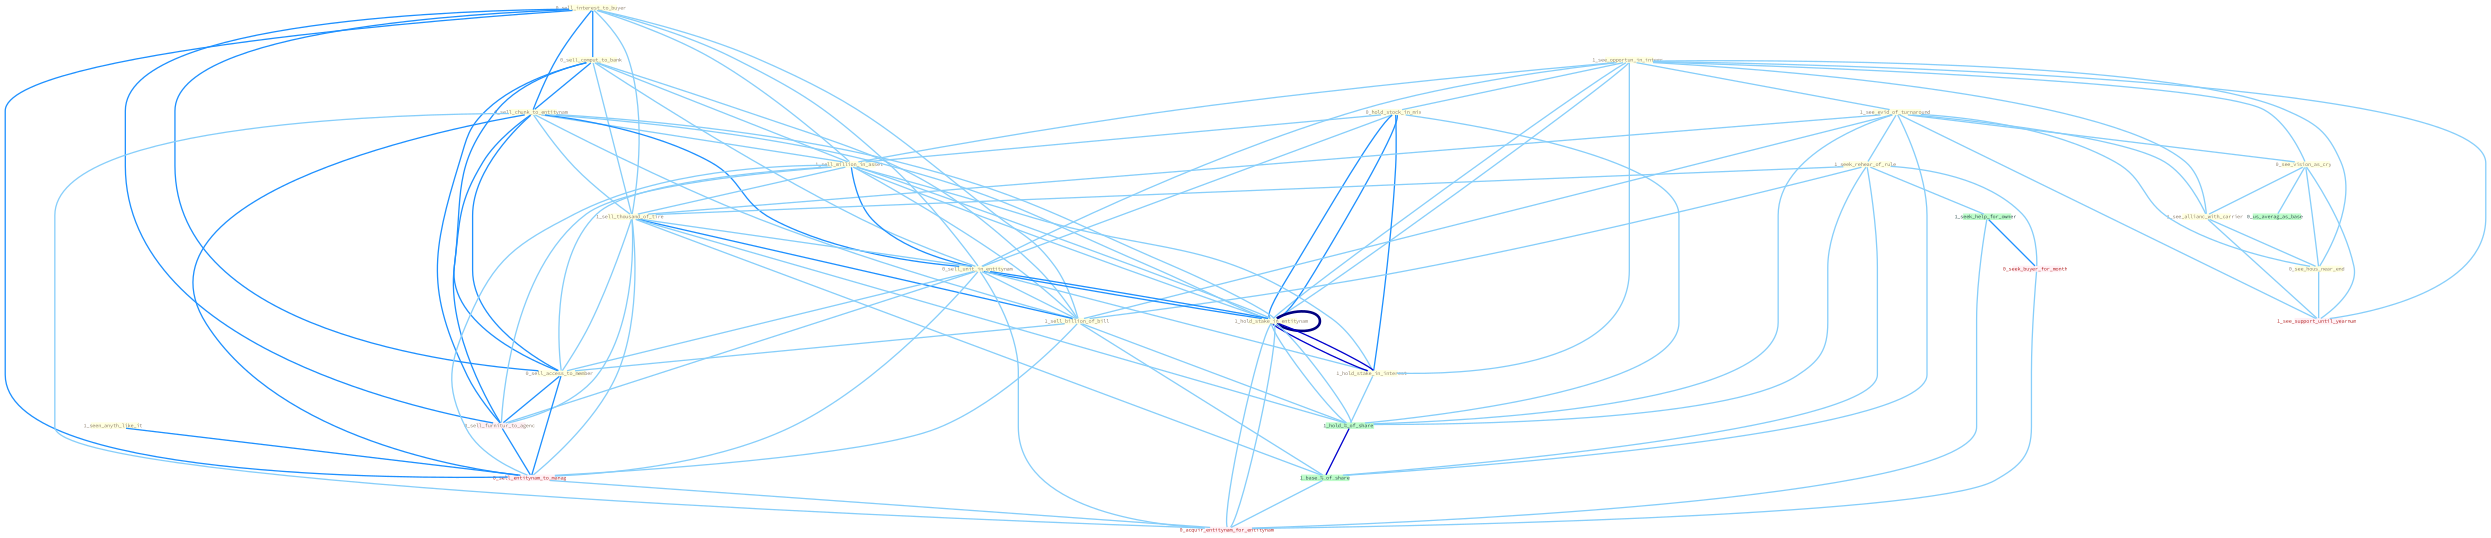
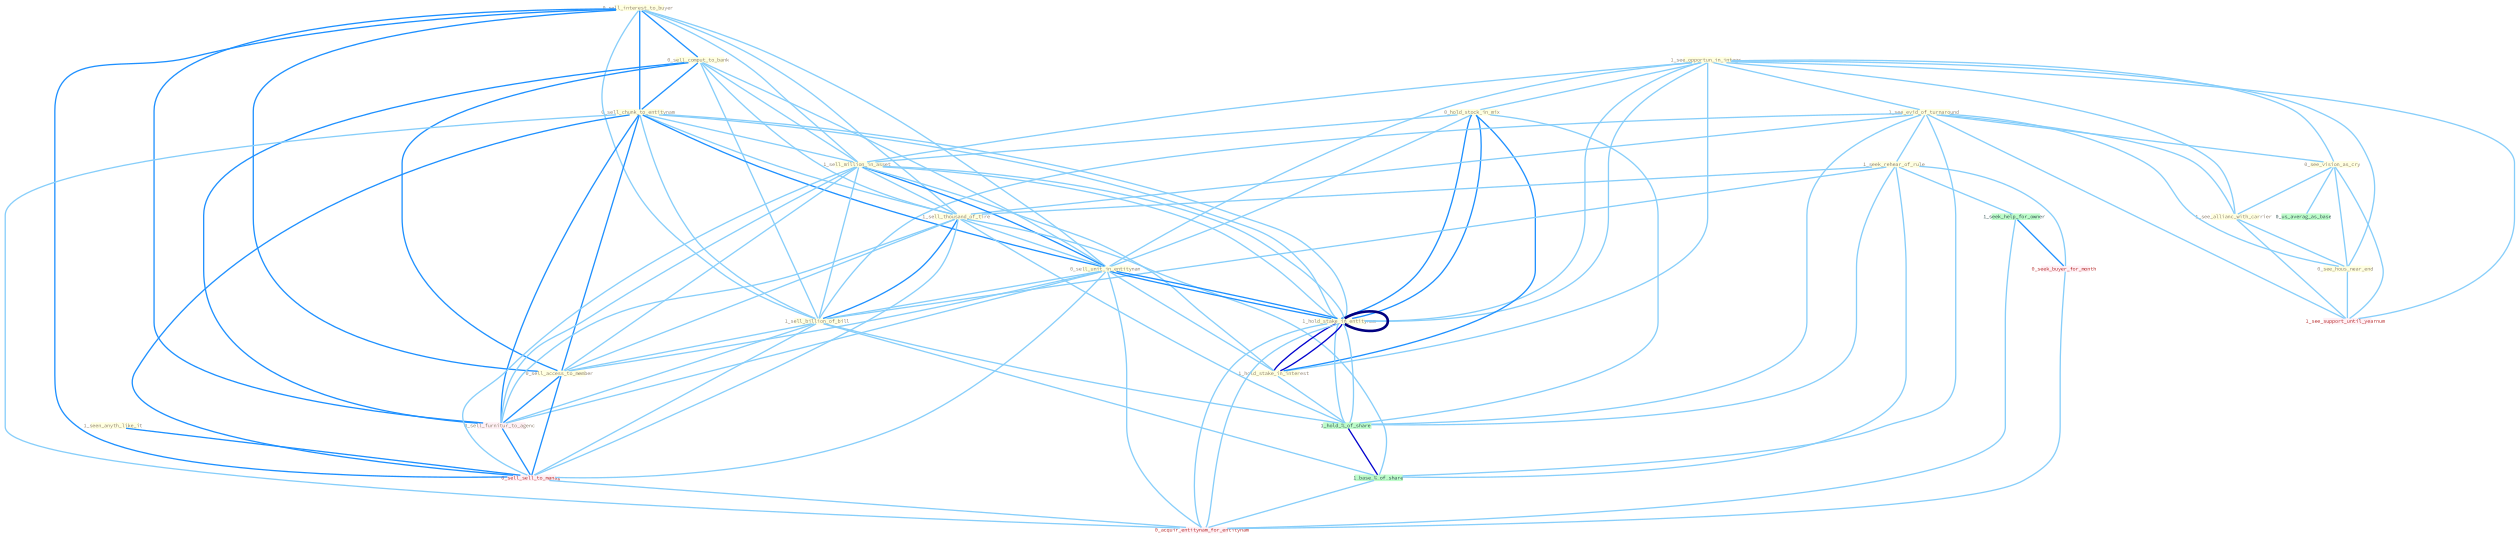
none -> (660, 373)
(531, 478) -> (531, 478)
